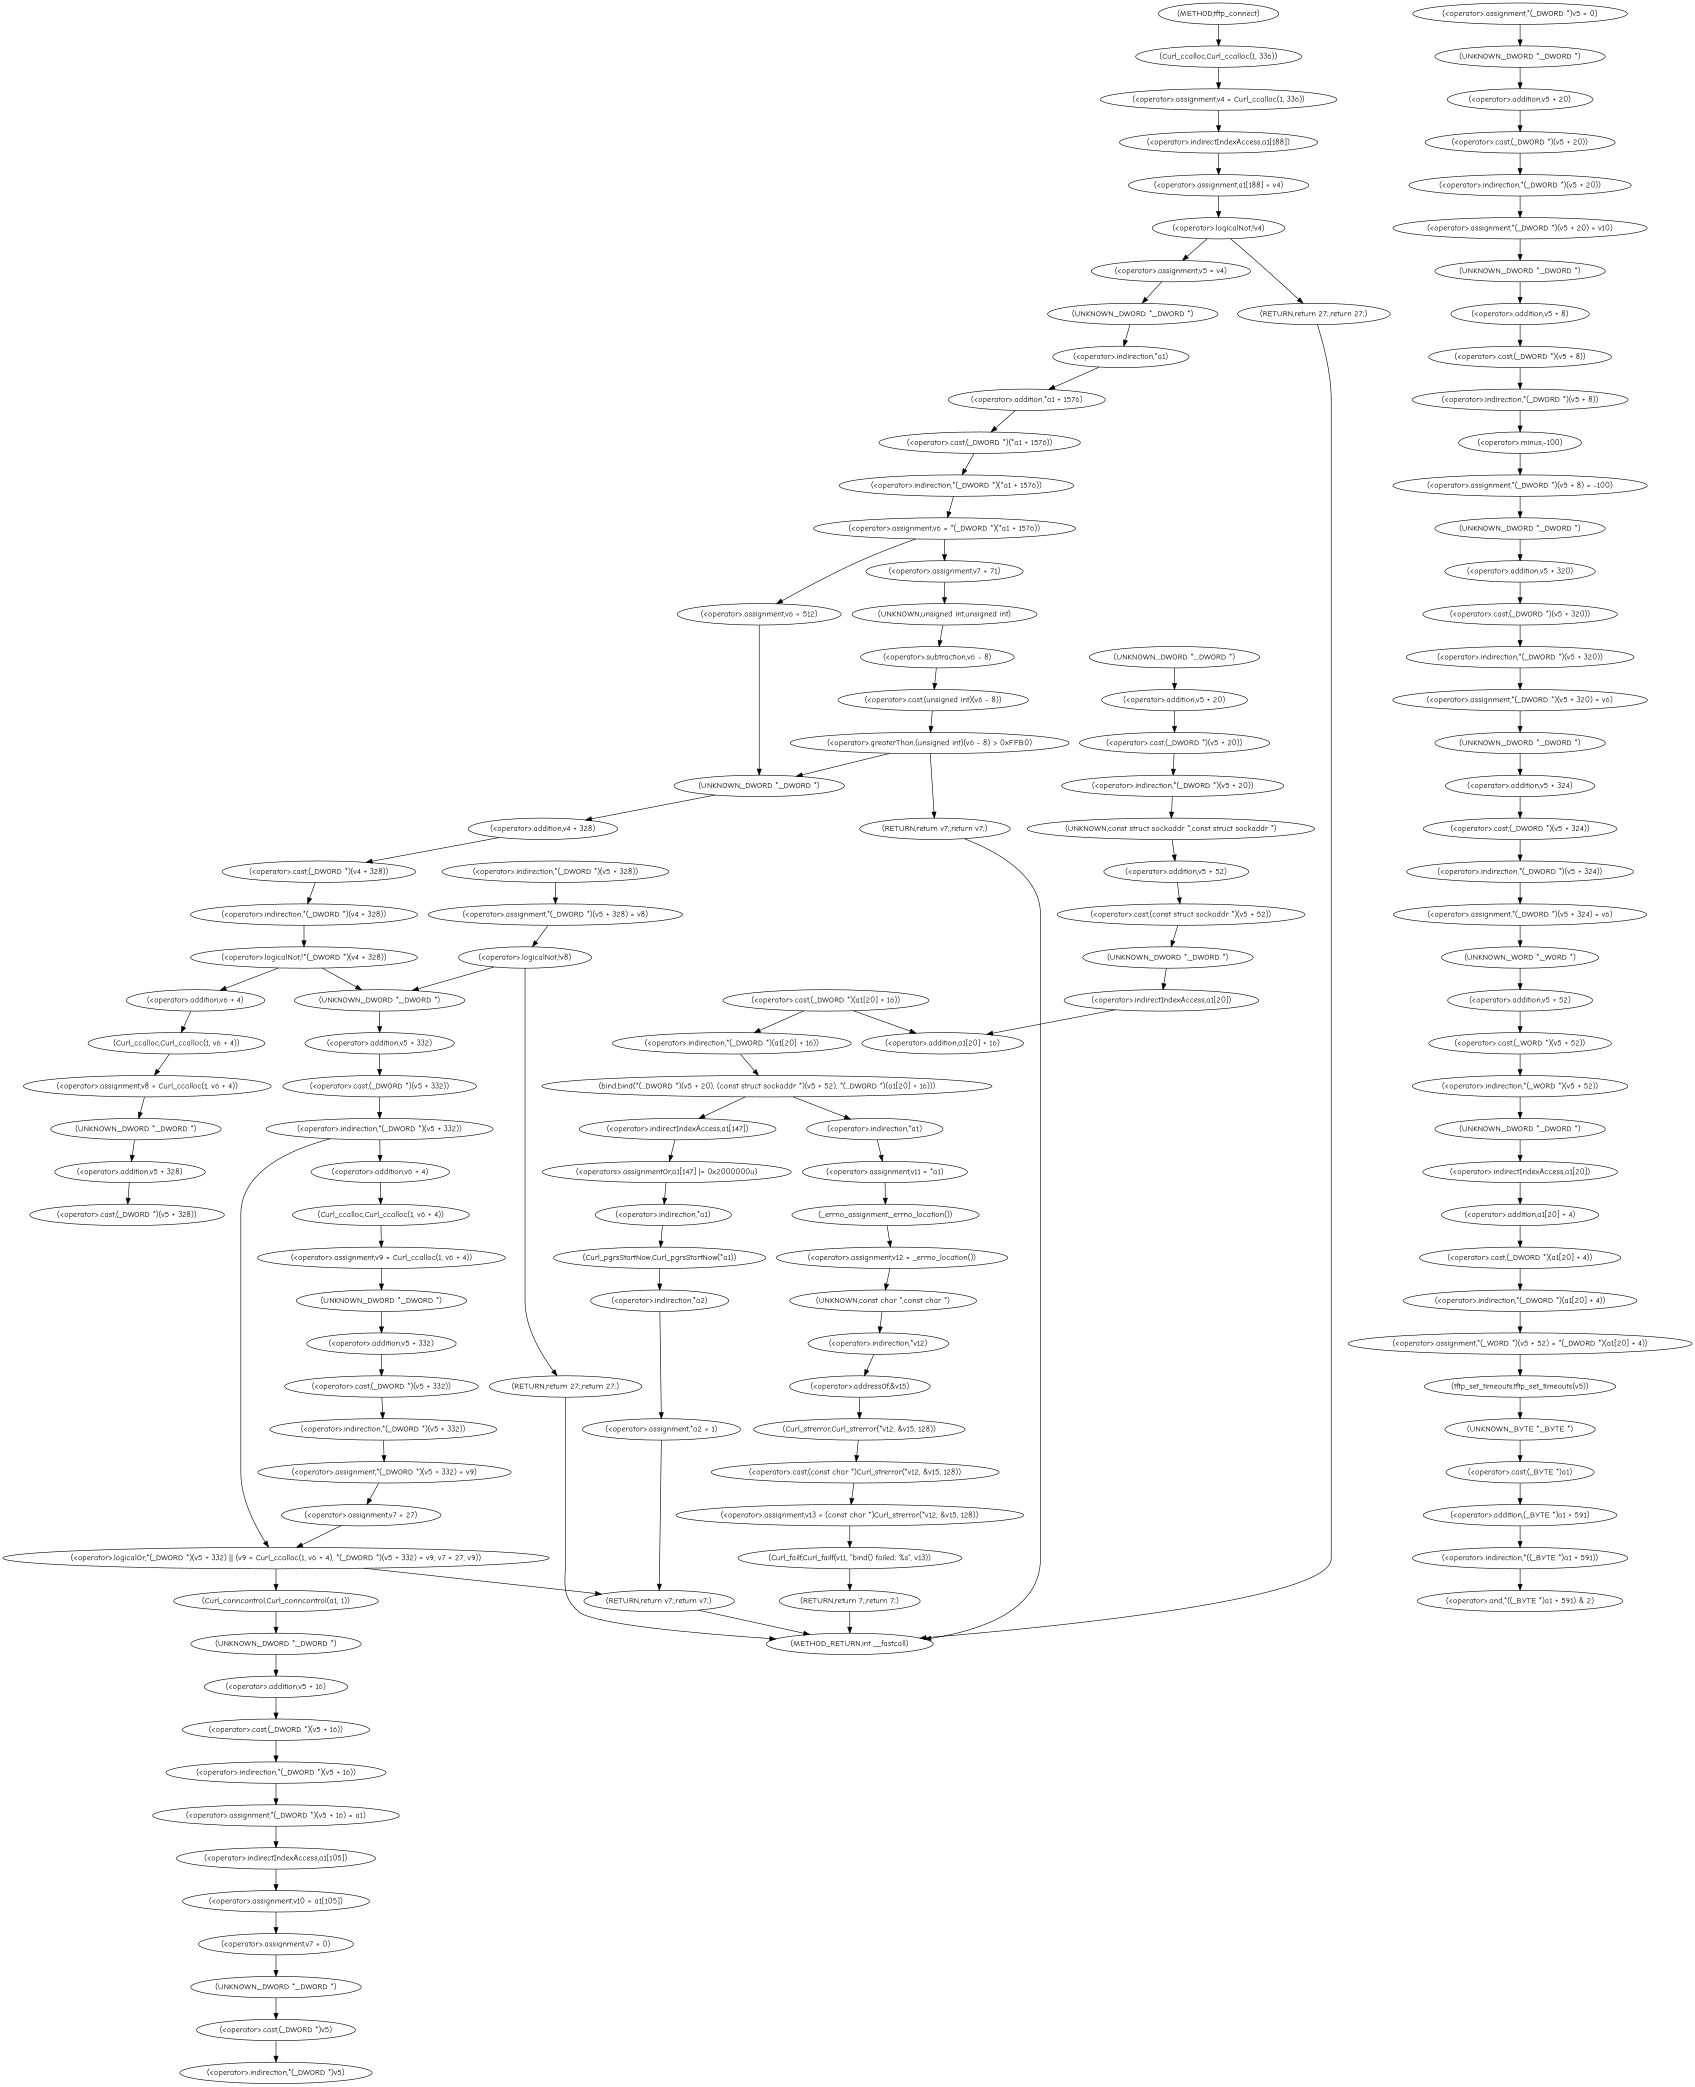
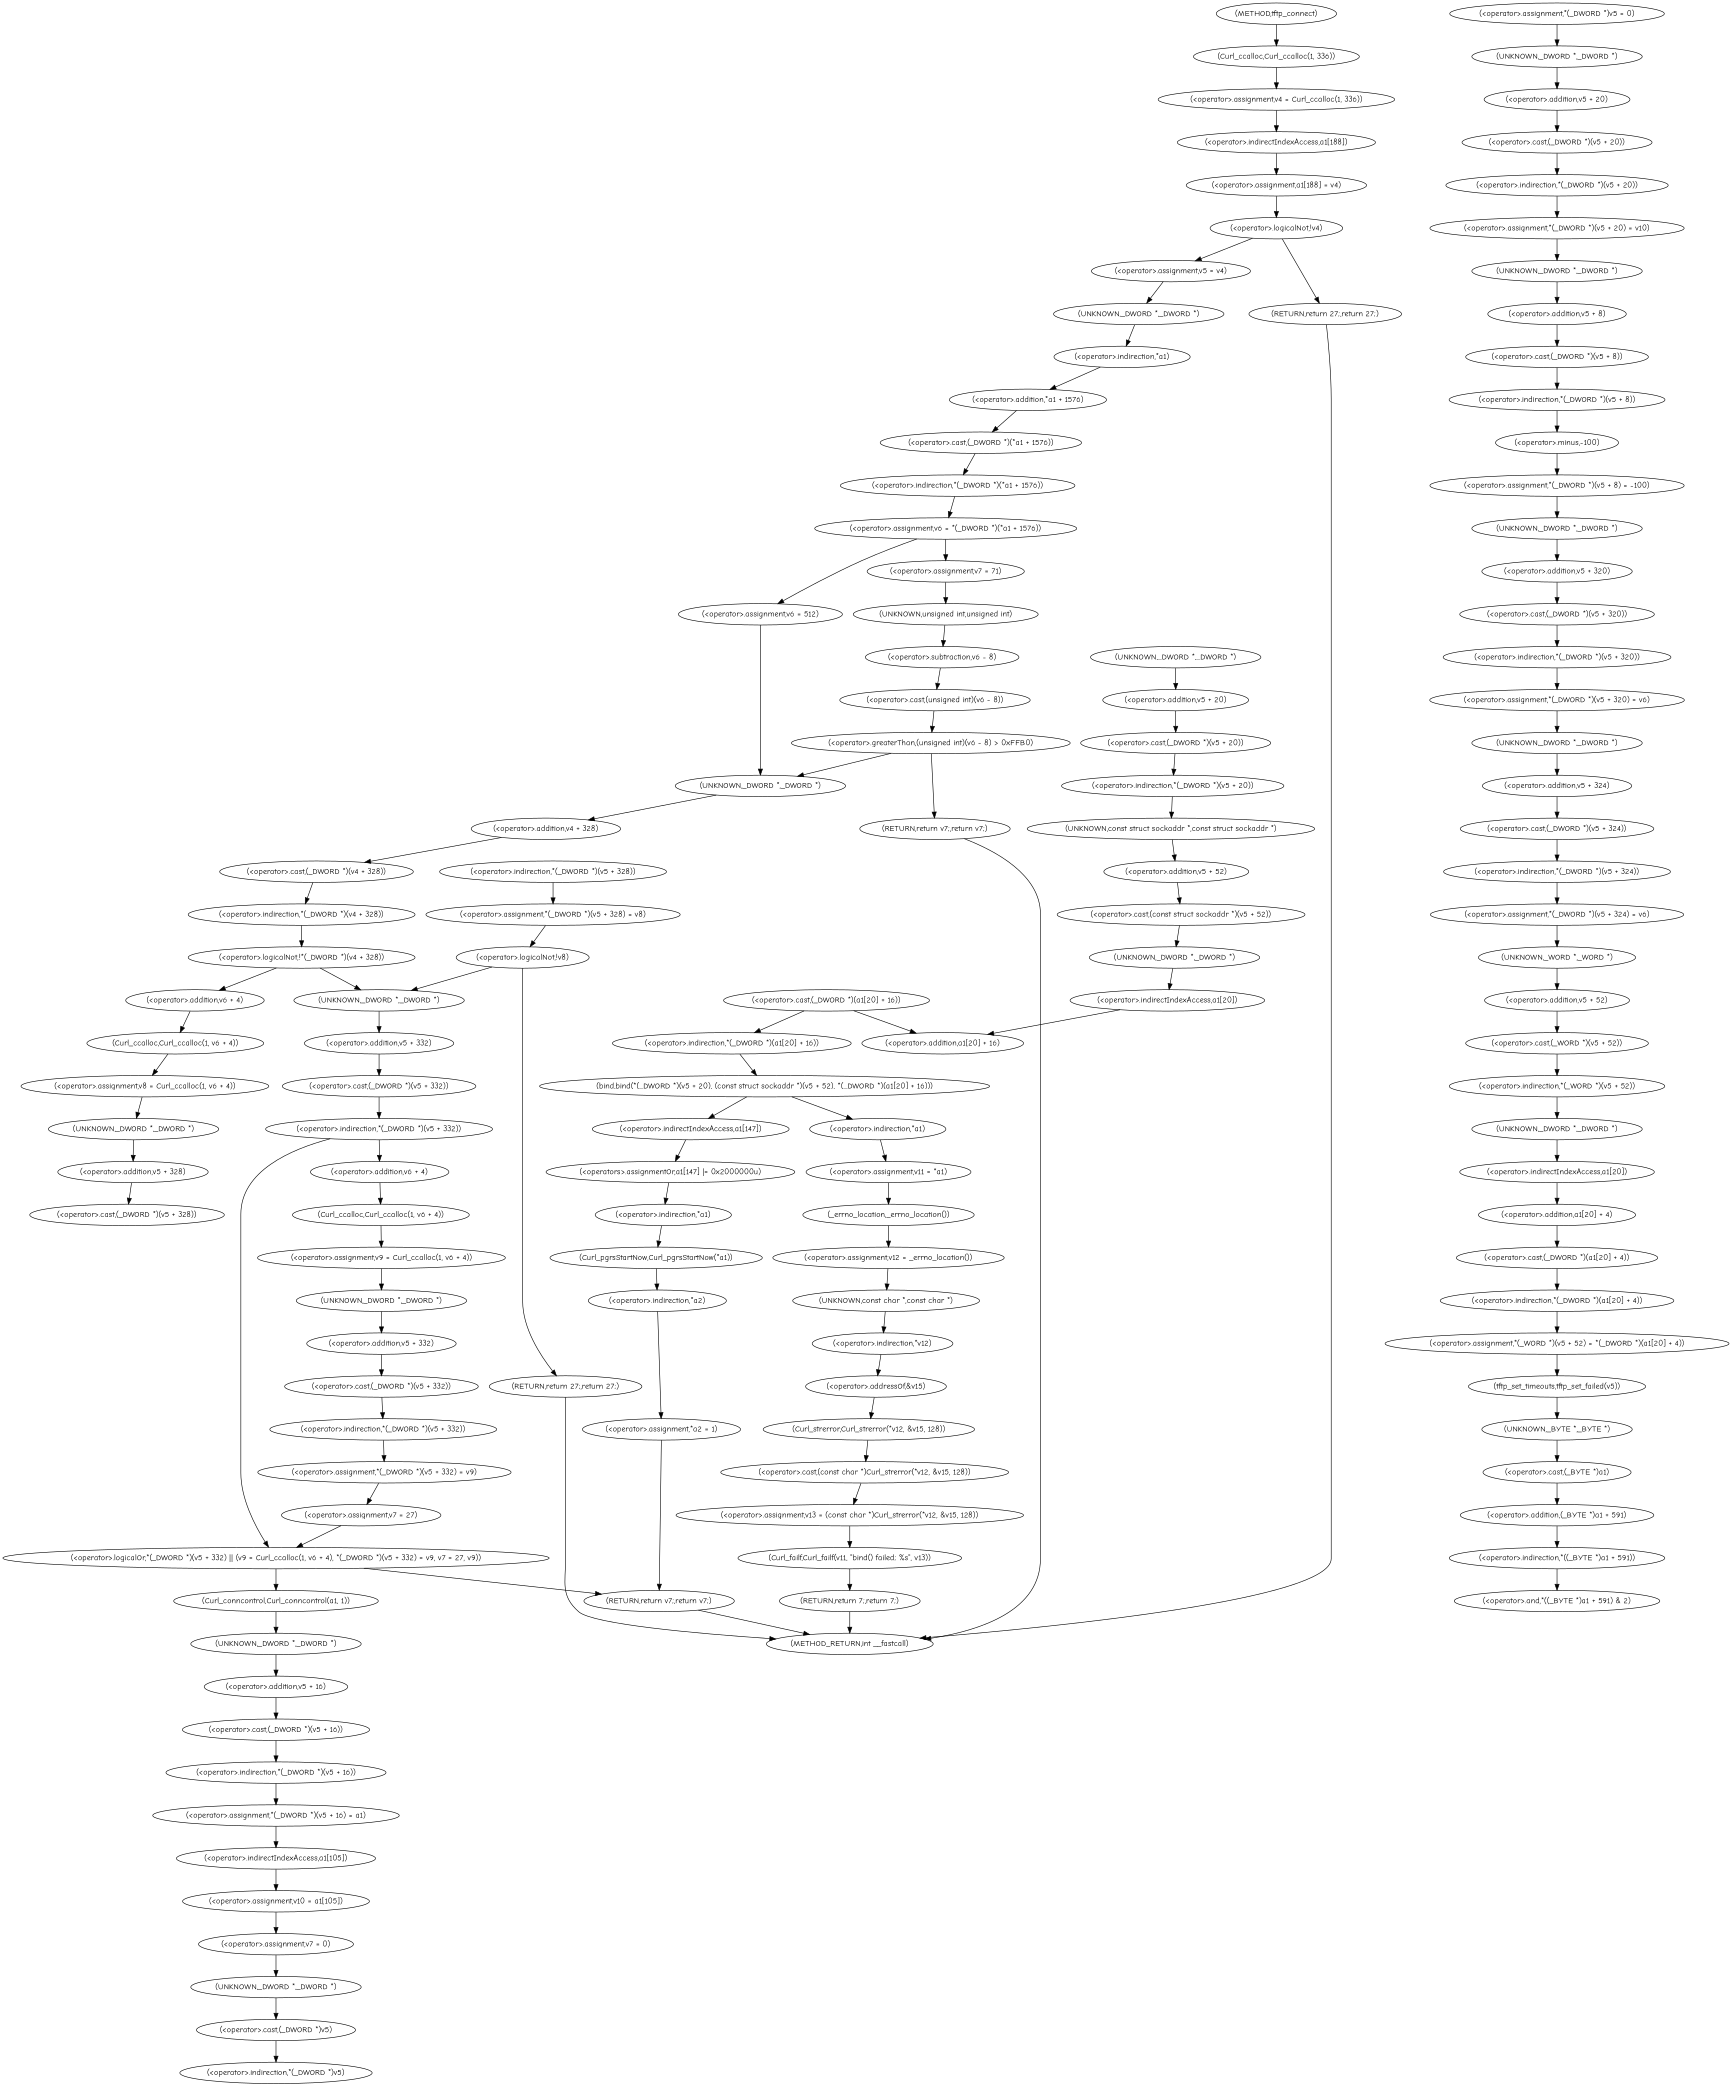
(886, 1215) -> (889, 1215)
(1520, 1387) -> (1557, 1387)
